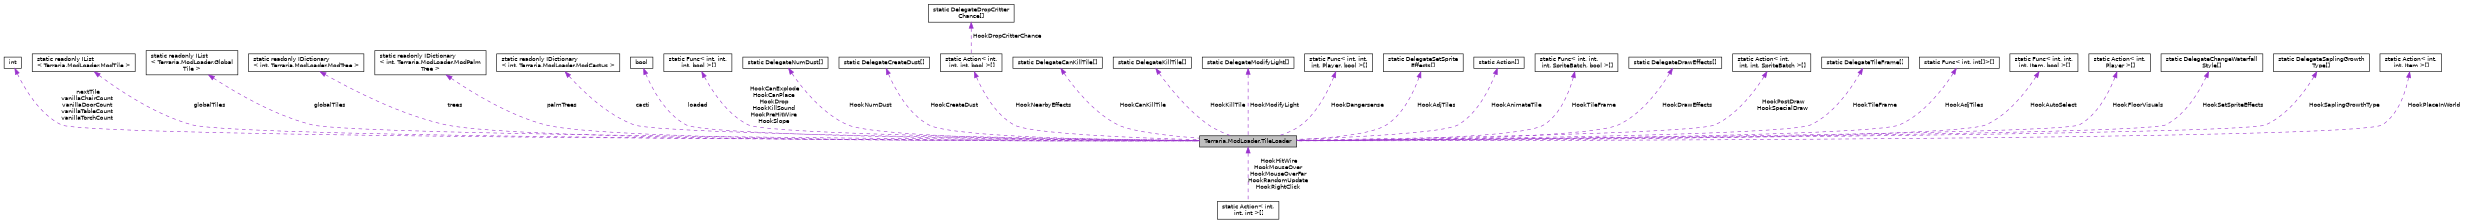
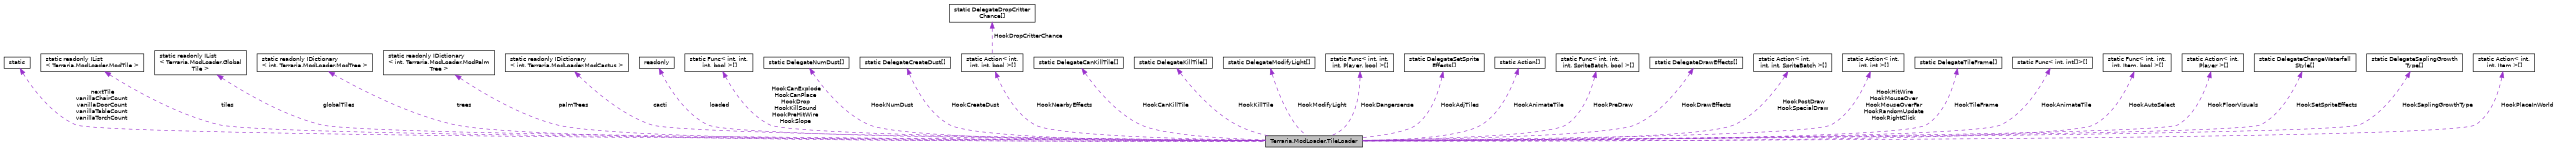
(13, 63) -> (17, 63)
(642, 63) -> (657, 63)
(209, 105) -> (227, 105)
(1593, 105) -> (1612, 105)
(1963, 105) -> (2066, 105)
(1248, 177) -> (1721, 134)
